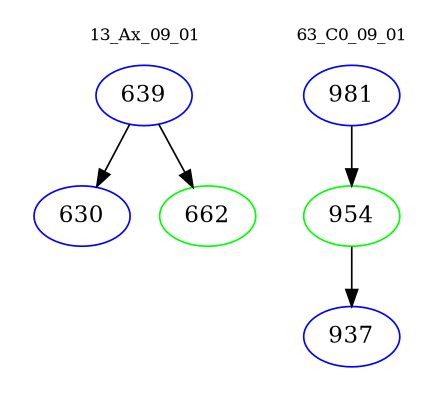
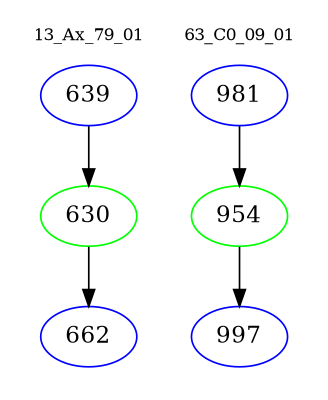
(145, 36) -> (89, 36)
(172, 148) -> (89, 268)
(82, 216) -> (89, 216)
(208, 216) -> (89, 337)
(352, 337) -> (240, 337)
